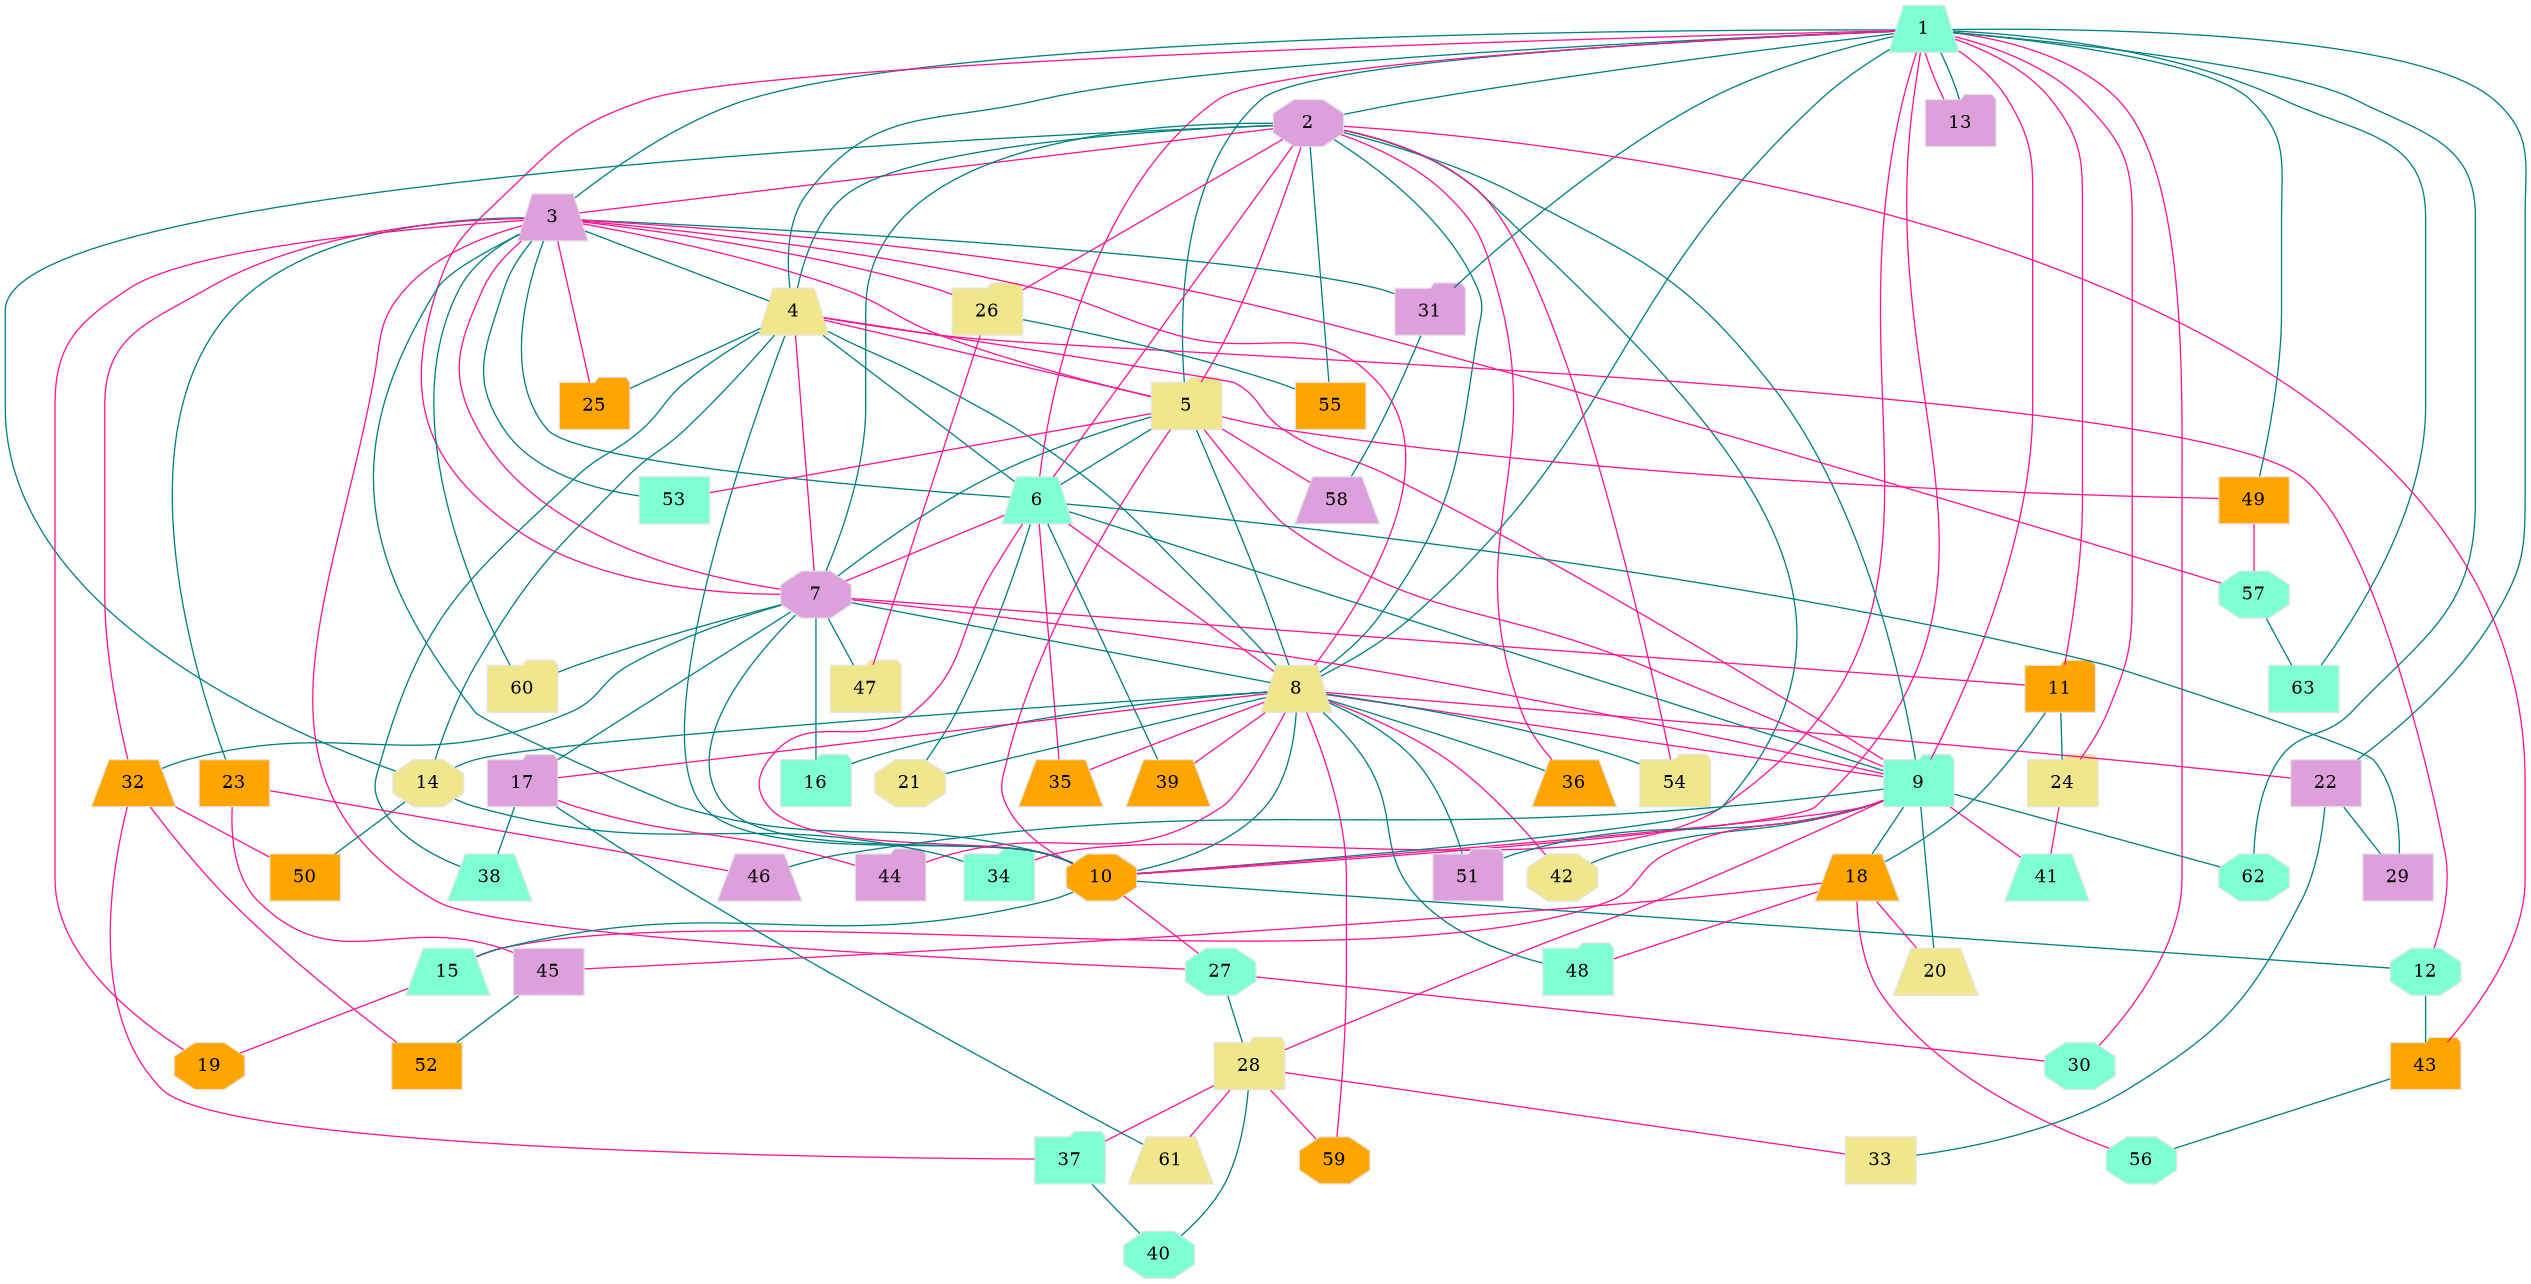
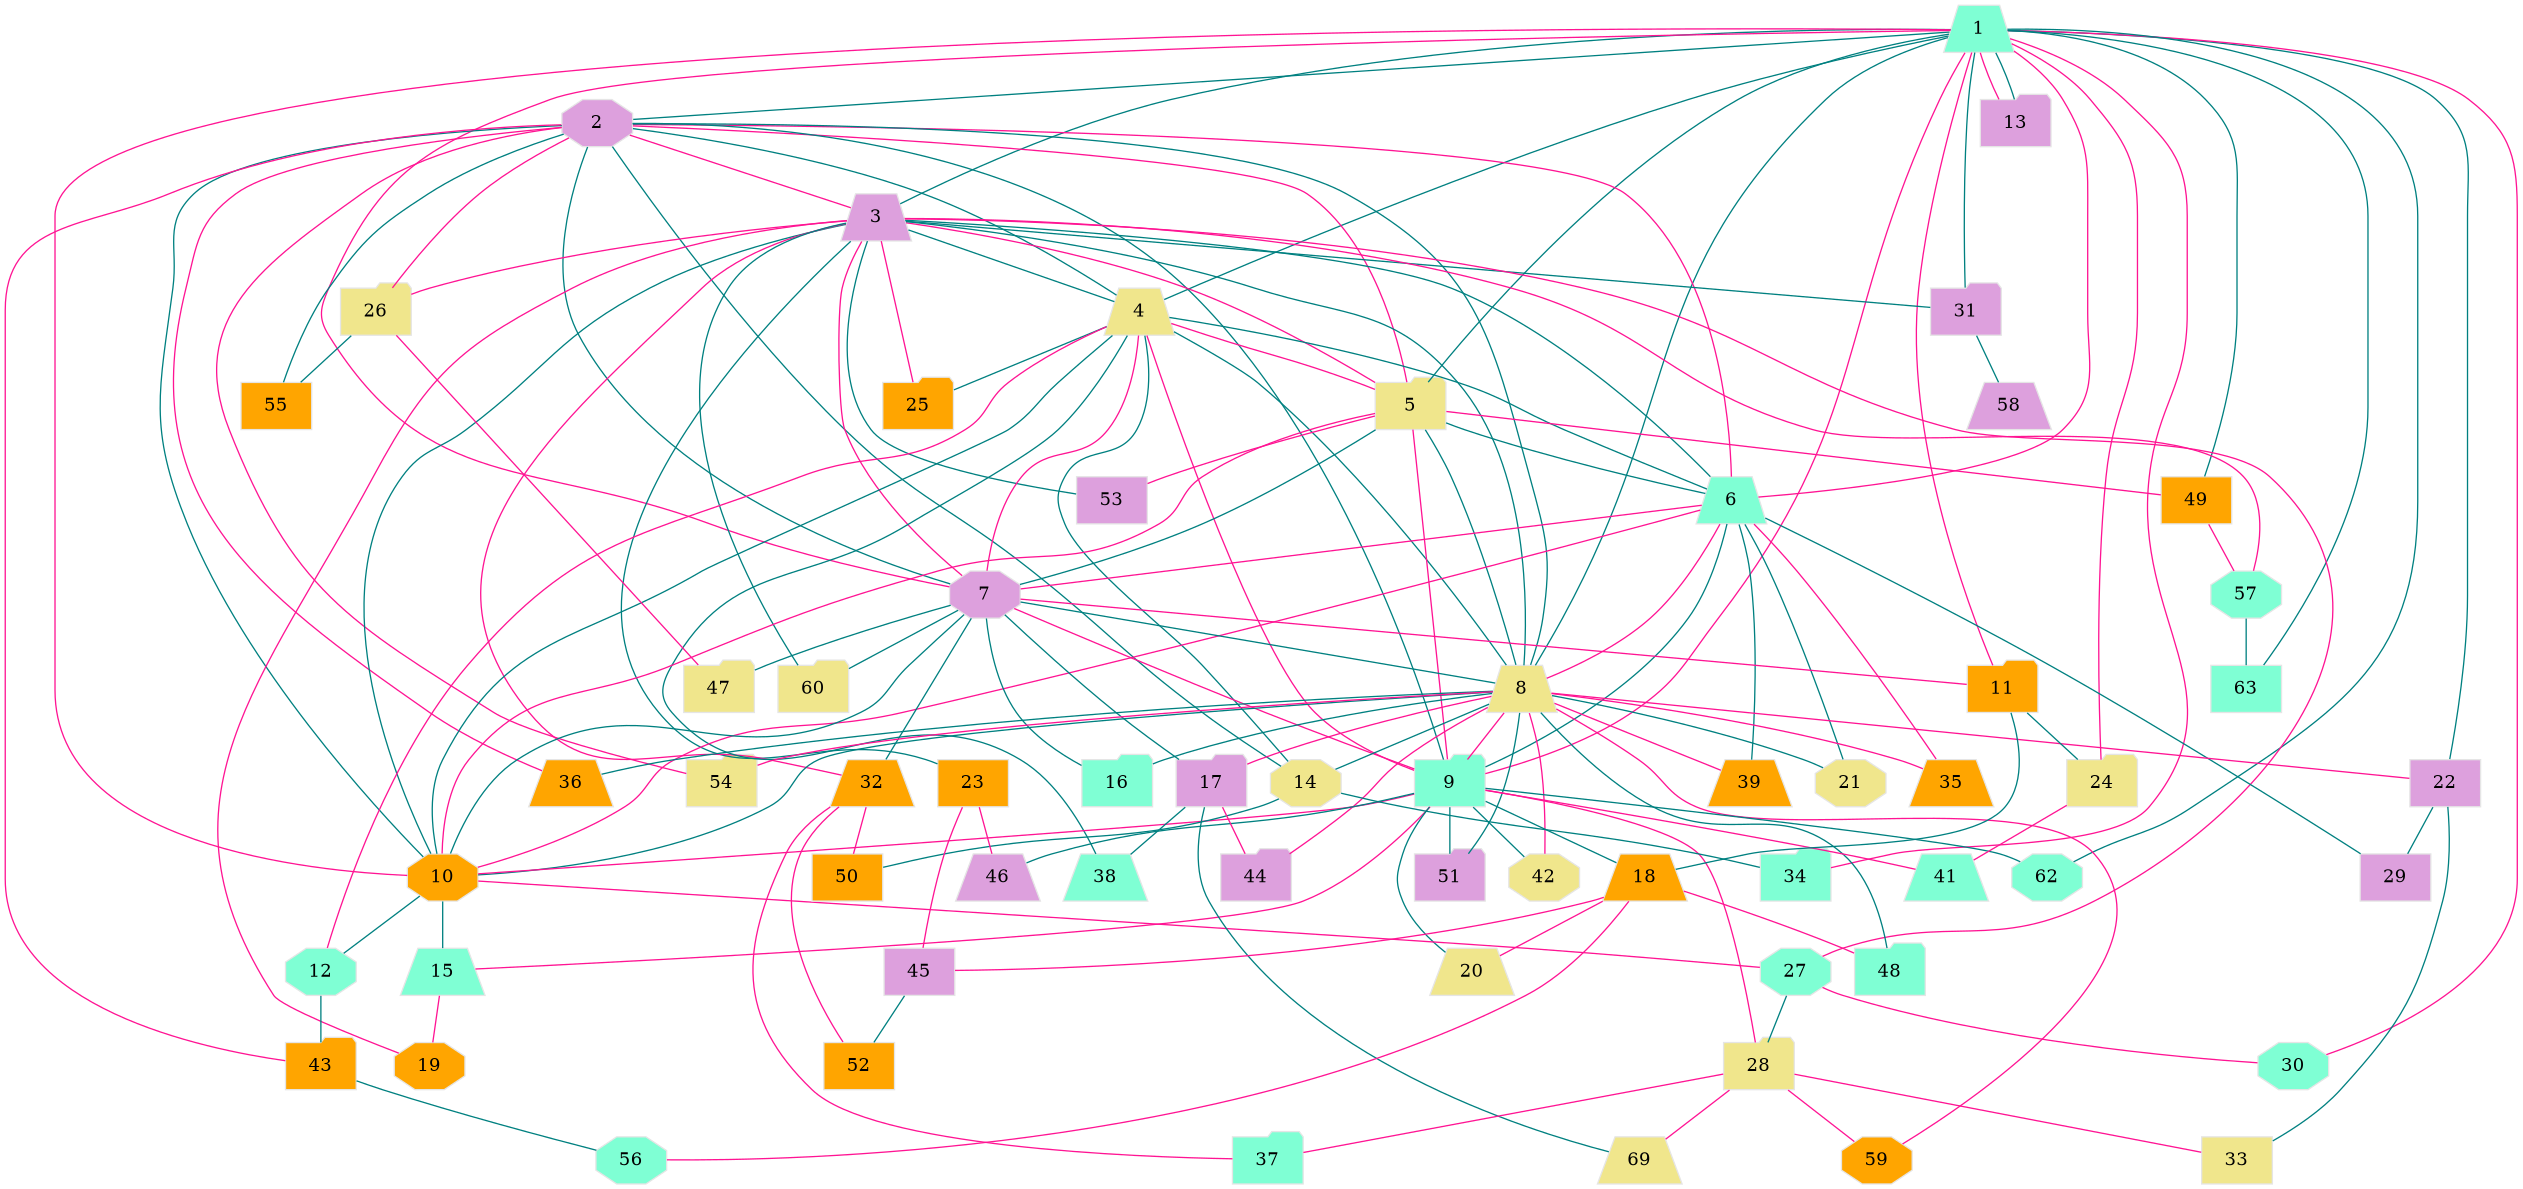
(1138, 323) -> (1337, 310)
(1266, 456) -> none
(675, 500) -> (1112, 500)
(1547, 736) -> (1124, 717)
(1171, 1160) -> (1640, 1160)
(1159, 1255) -> none
